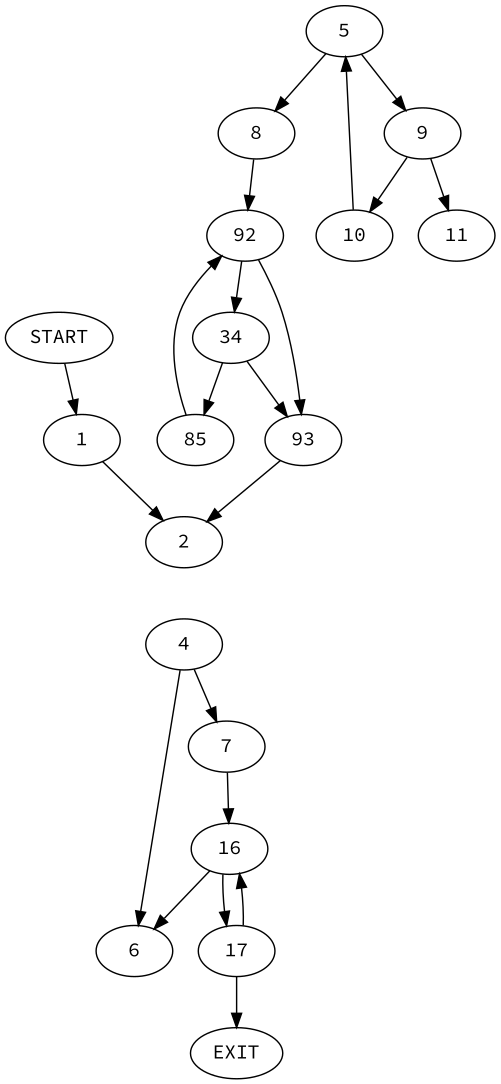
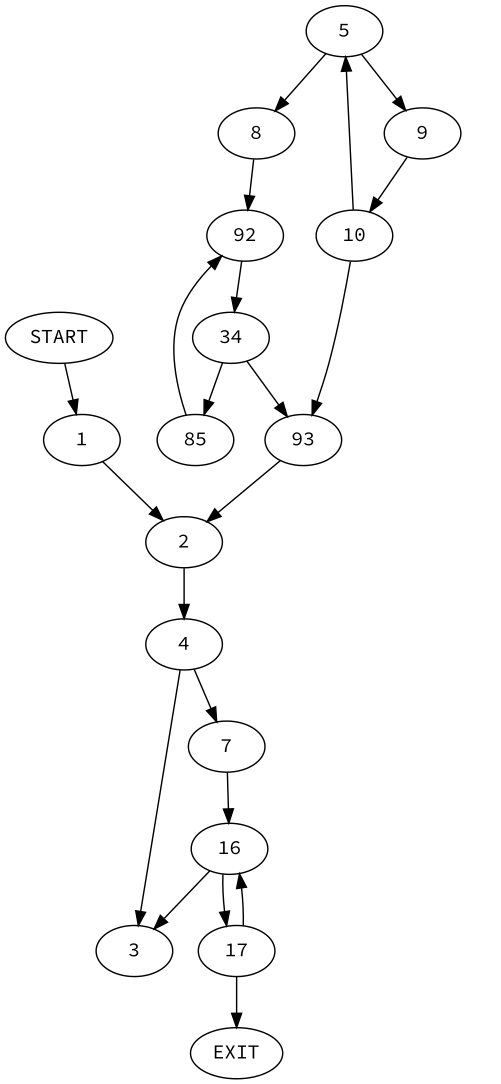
(457, 236) -> none
(287, 328) -> (337, 332)
none -> (184, 586)
(134, 951) -> (134, 951)
